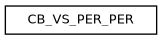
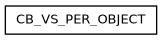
(81, 20) -> (81, 20)
